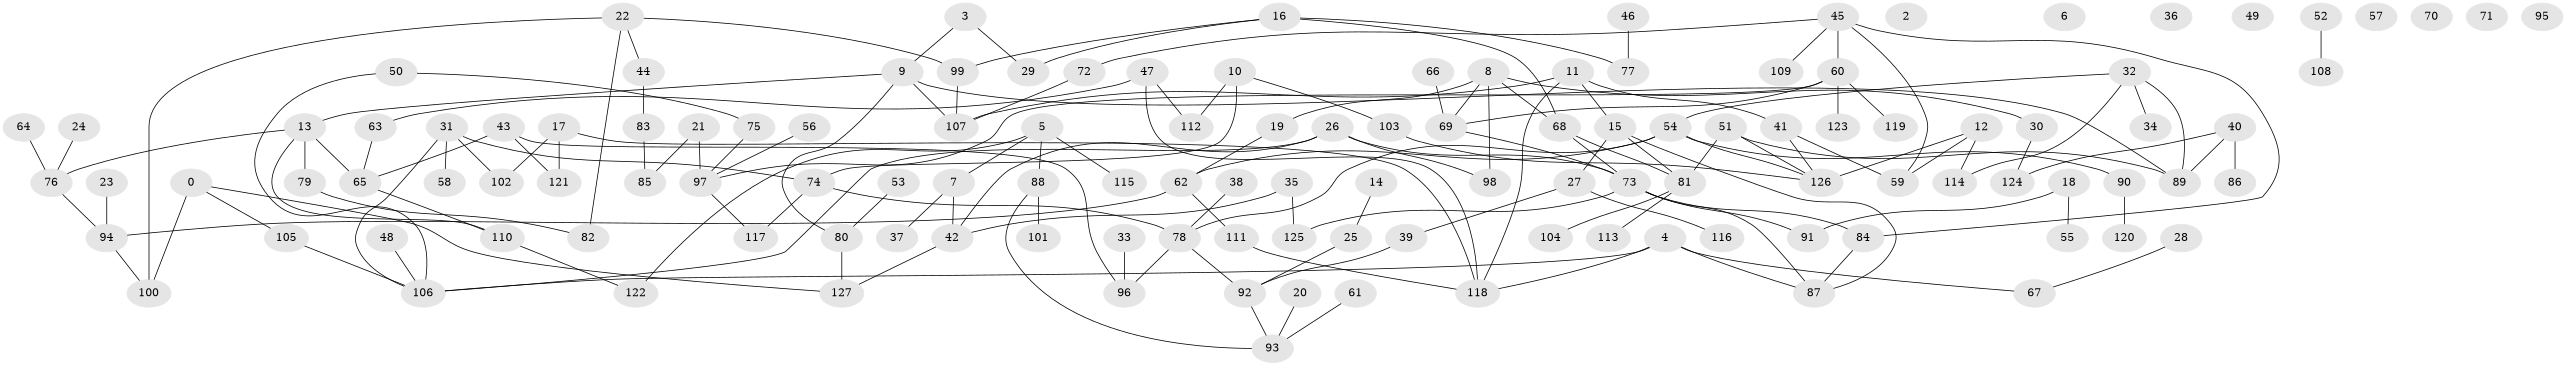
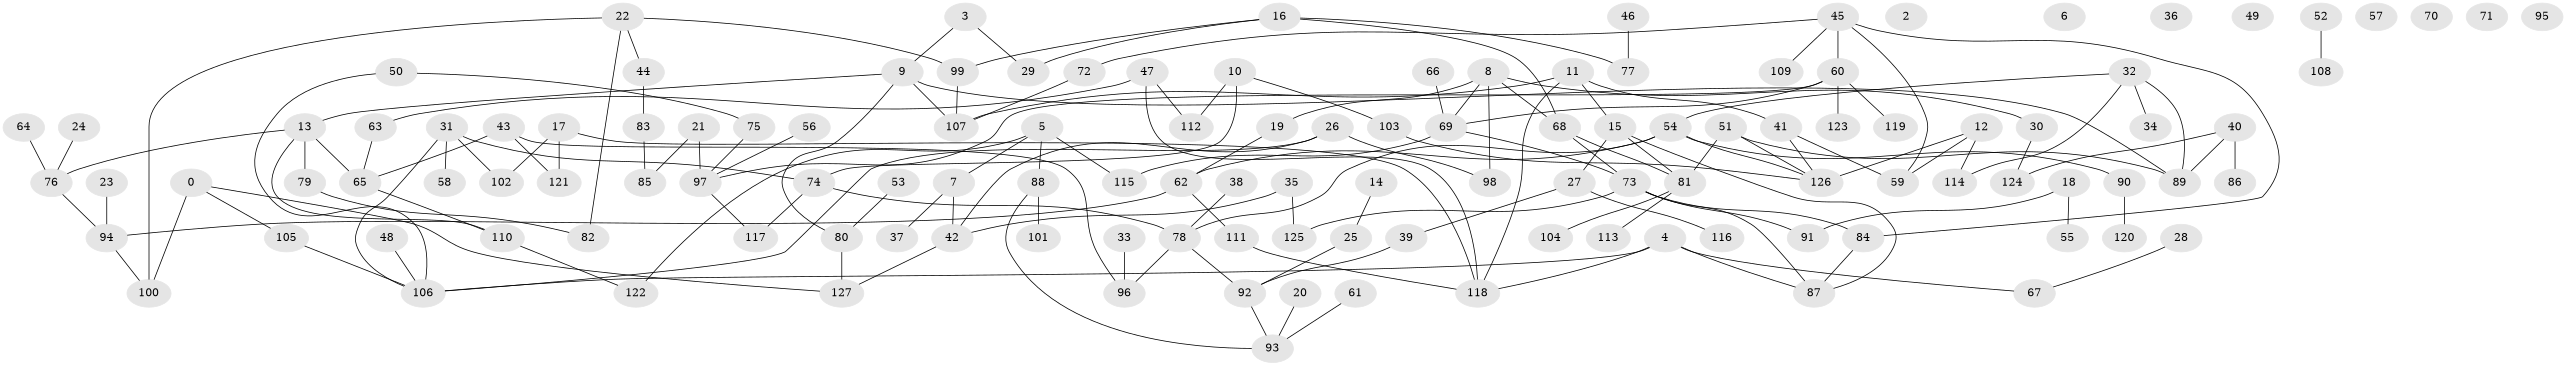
(1481, 155) -> none
none -> (1286, 156)
